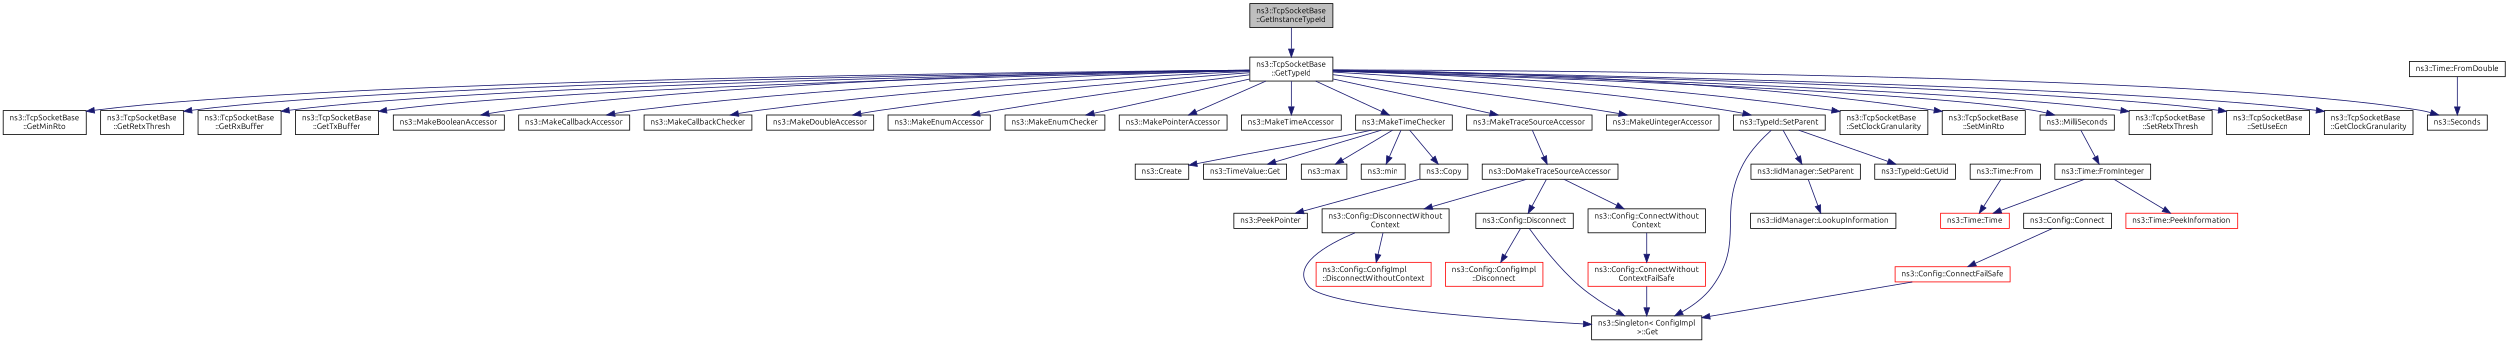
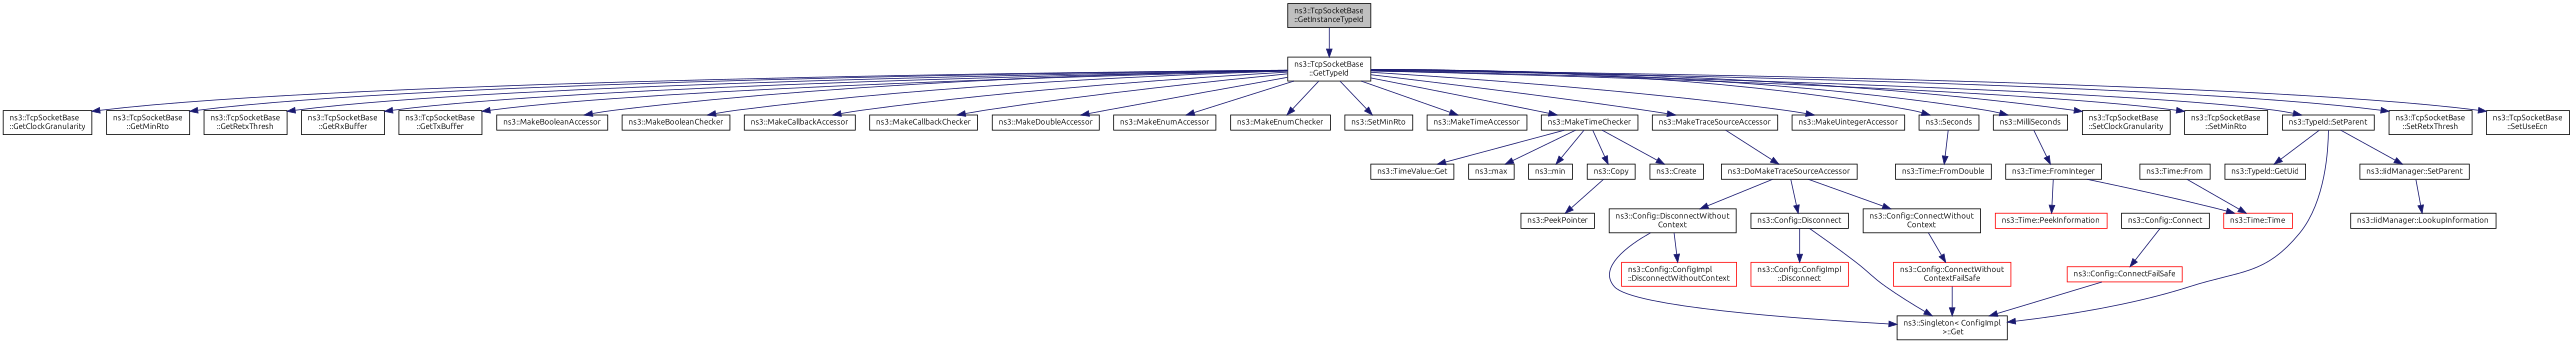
(2457, 92) -> (1947, 143)
none -> (676, 123)
(1173, 123) -> (1379, 123)
